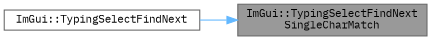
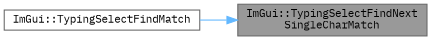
(102, 20) -> (102, 20)
